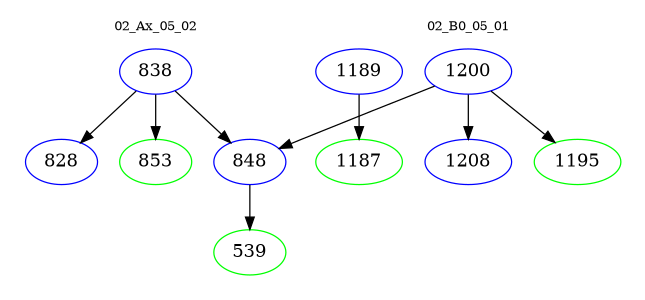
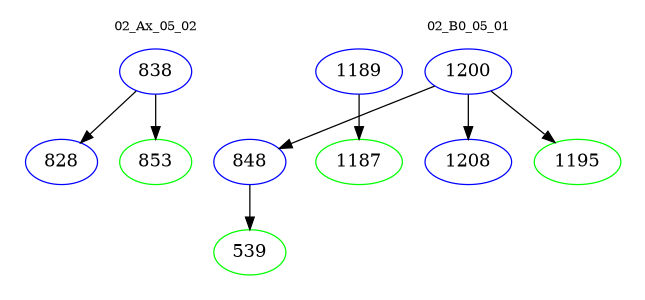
(198, 113) -> none
